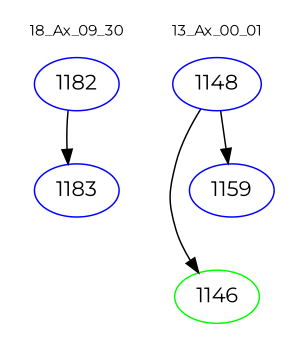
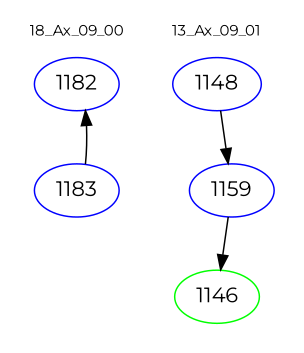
(77, 32) -> (77, 32)
(217, 32) -> (217, 32)
(67, 130) -> (87, 145)
(171, 184) -> (226, 236)
